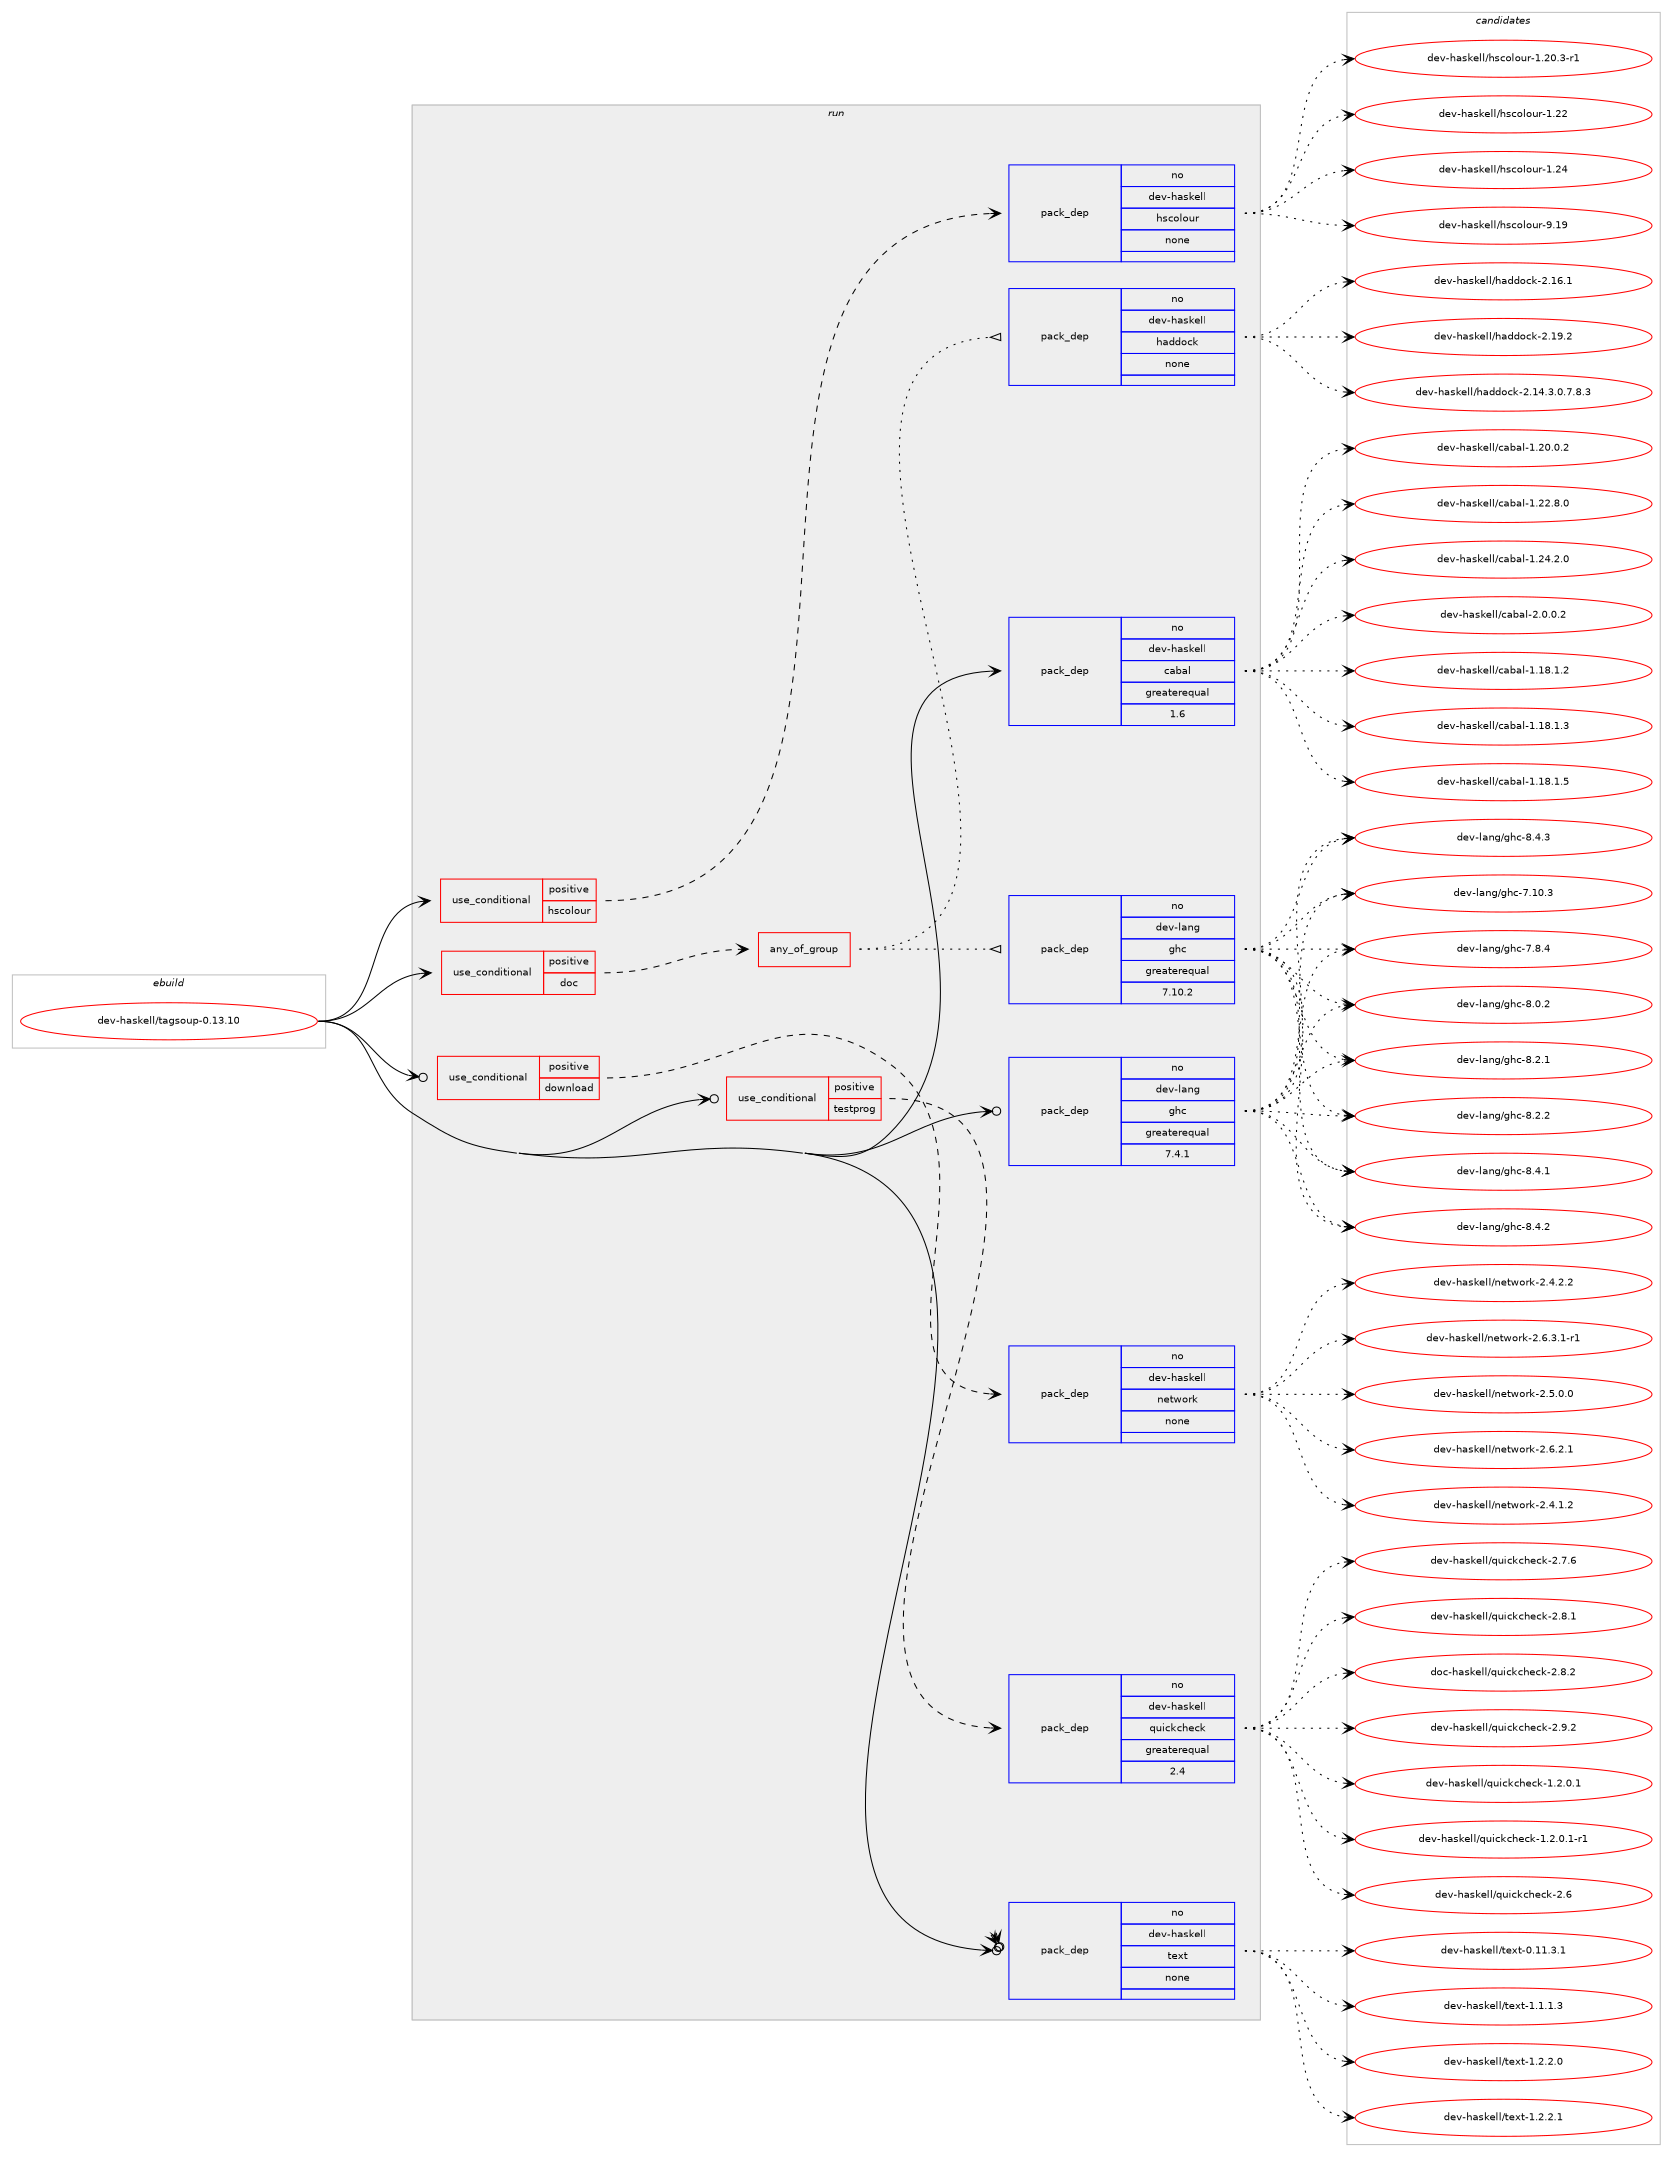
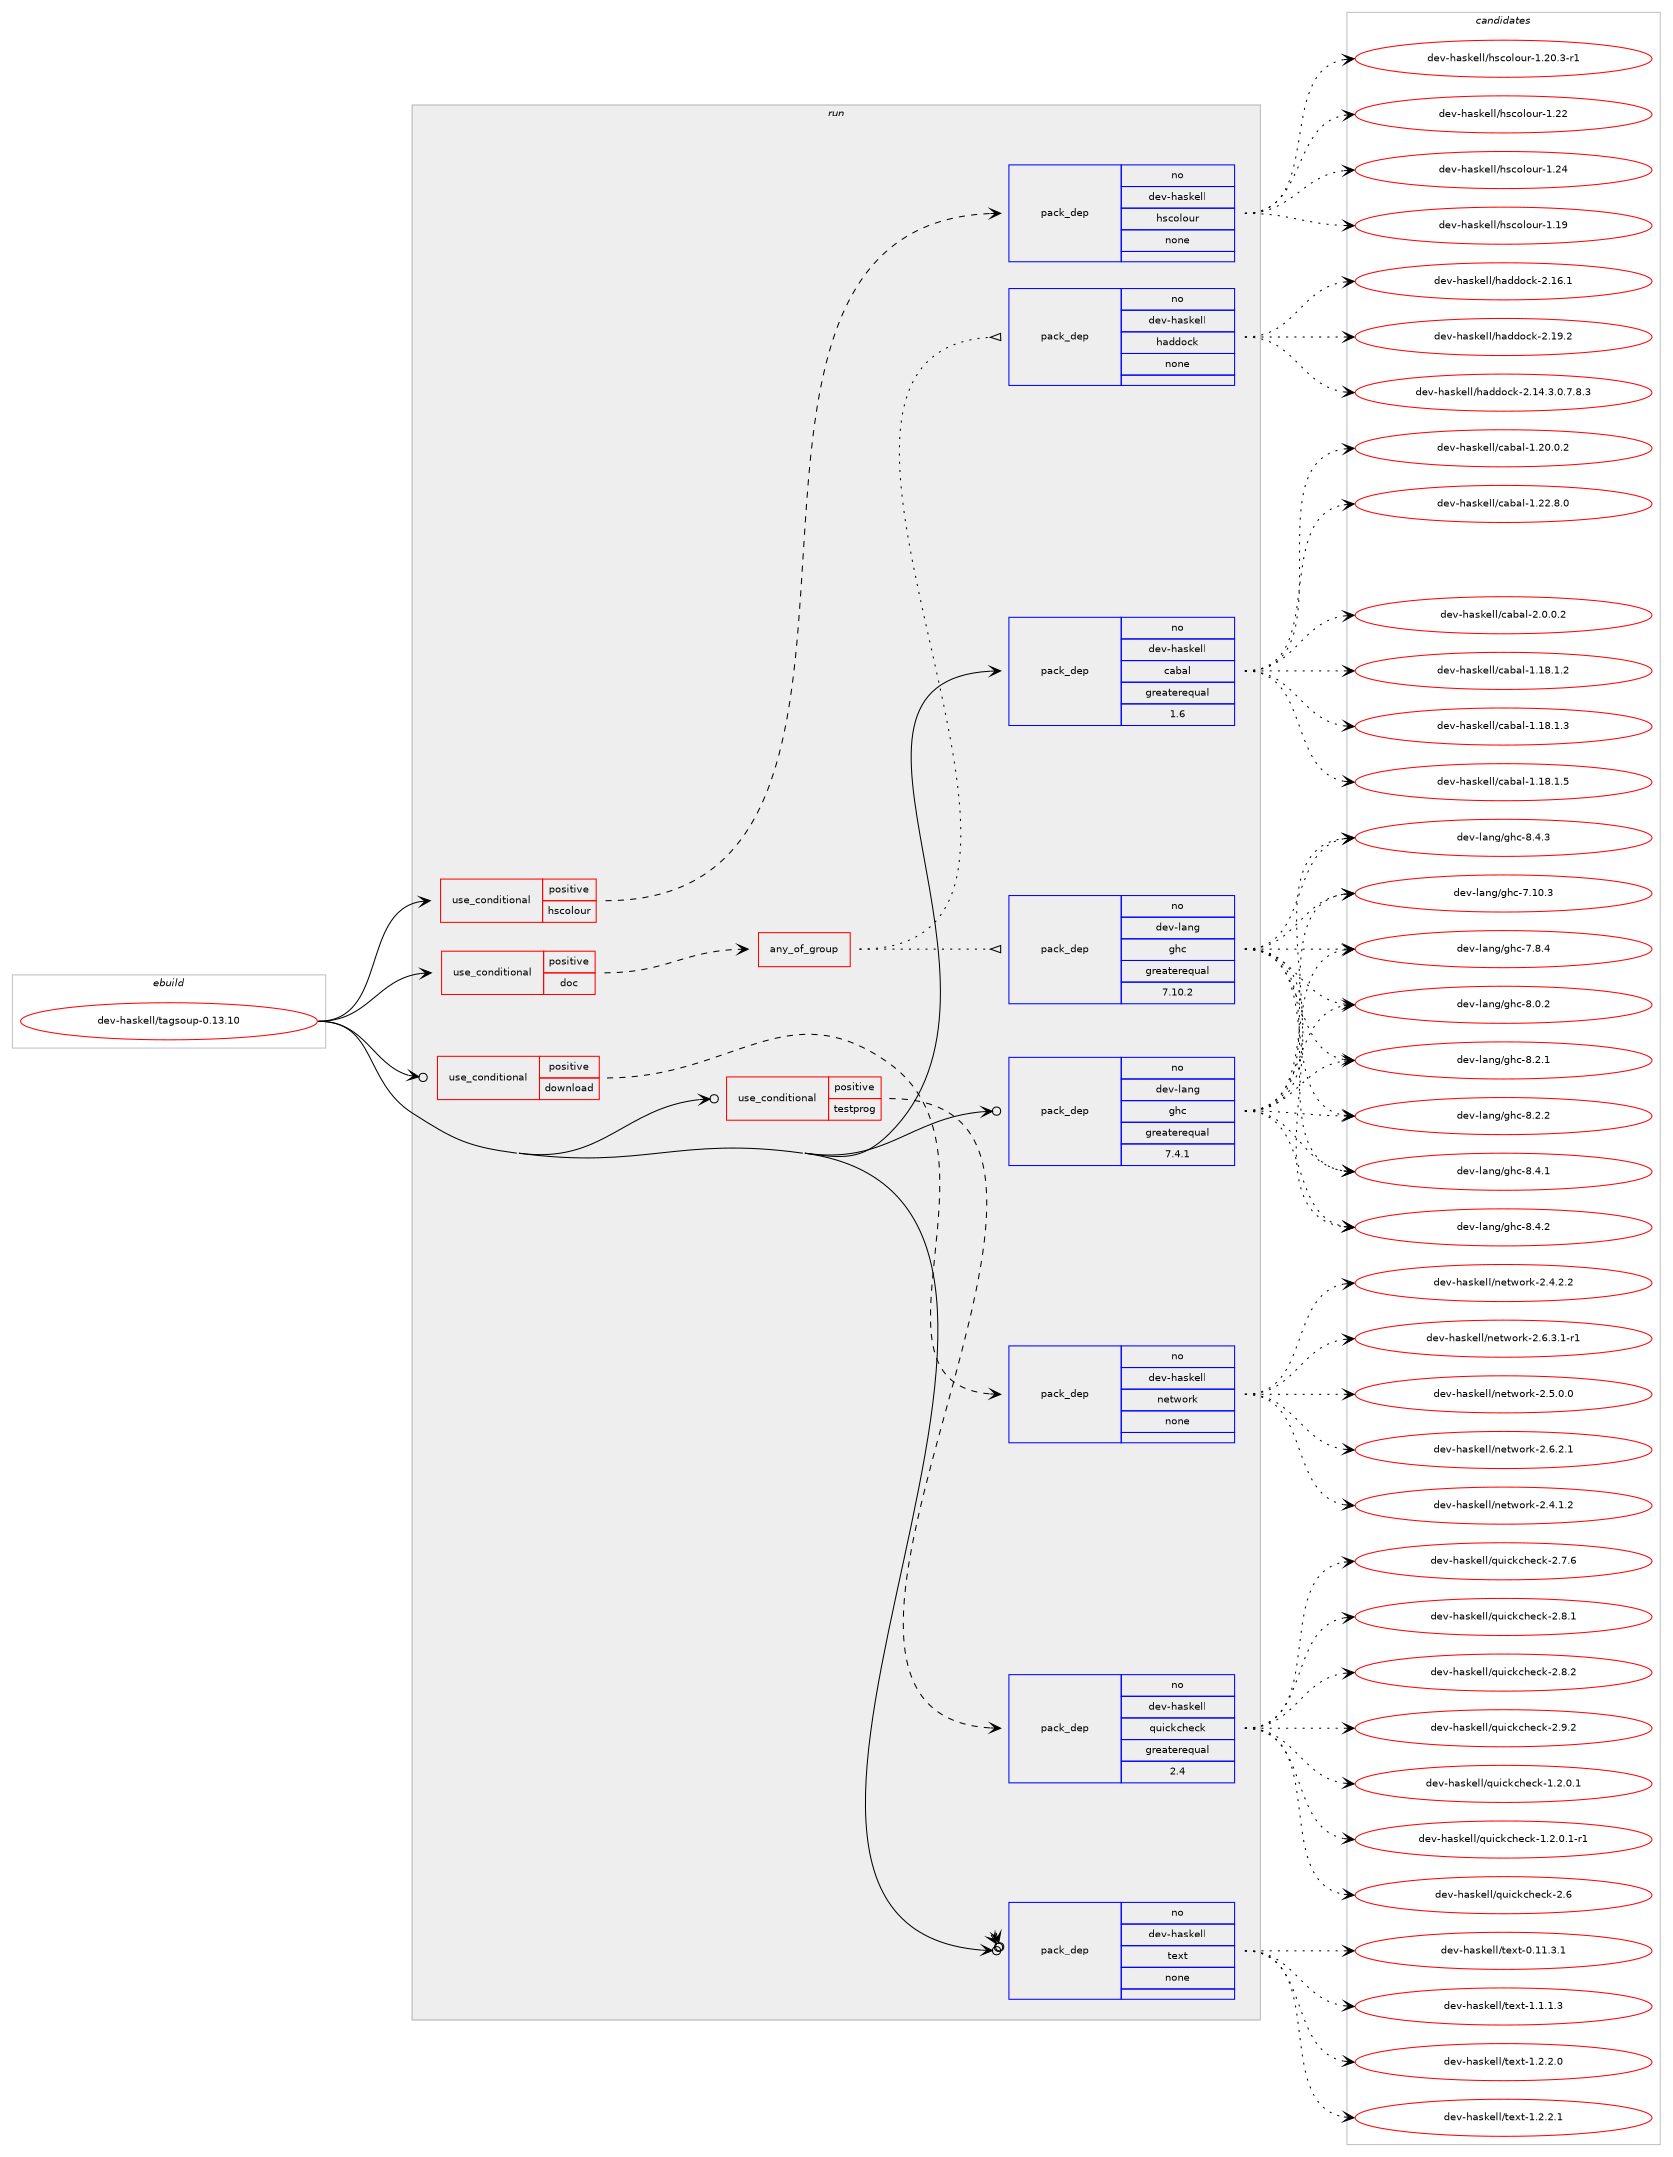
(1504, 226) -> (1504, 226)
(1504, 560) -> none
(1504, 1673) -> (1504, 1673)
